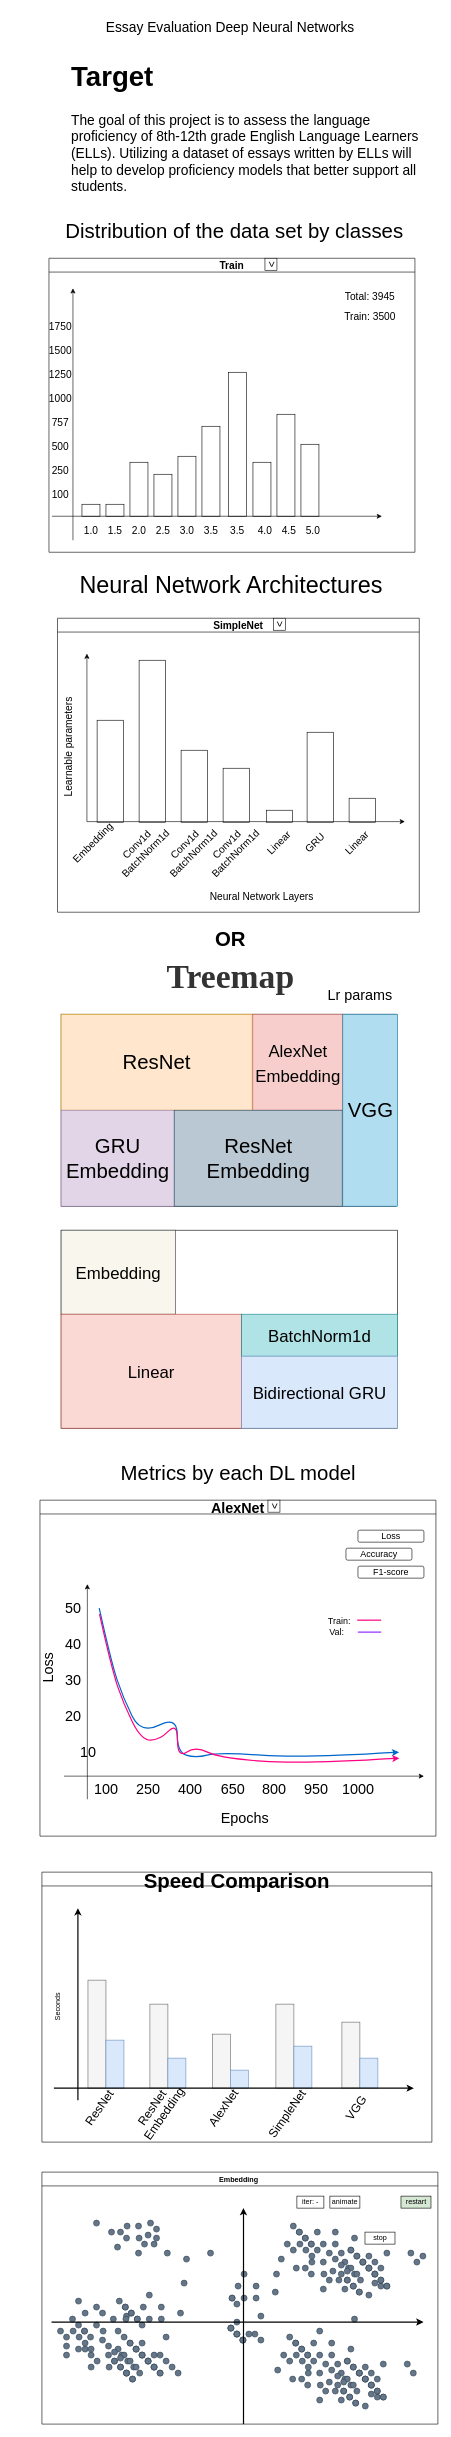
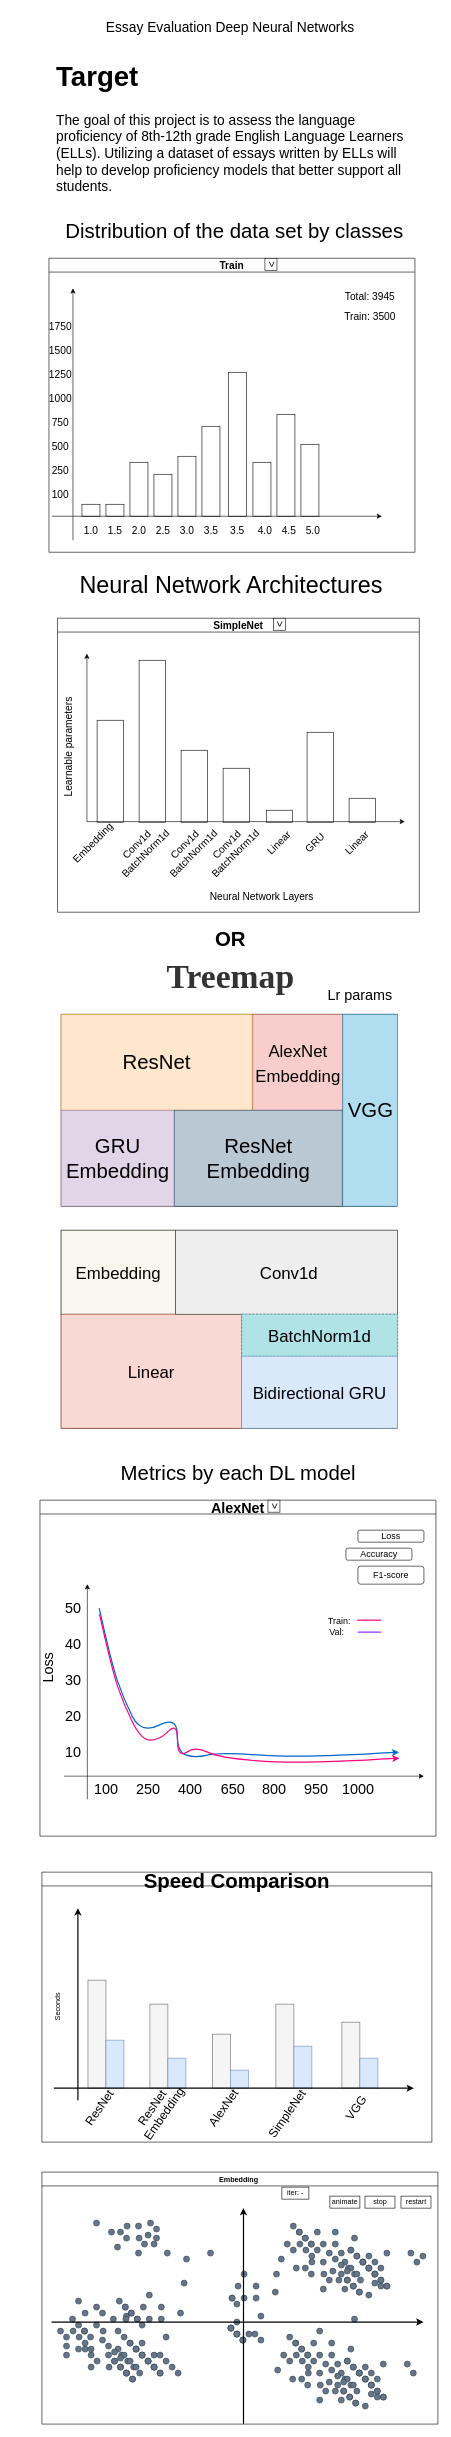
(245, 126) -> (230, 126)
(60, 423) -> (60, 423)
none -> (287, 1272)
(320, 1335) -> (320, 1335)
(391, 1572) -> (391, 1575)
(88, 1752) -> (73, 1752)
(245, 1818) -> none
(310, 2202) -> (295, 2193)
(416, 2202) -> (416, 2202)
(380, 2238) -> (380, 2202)
